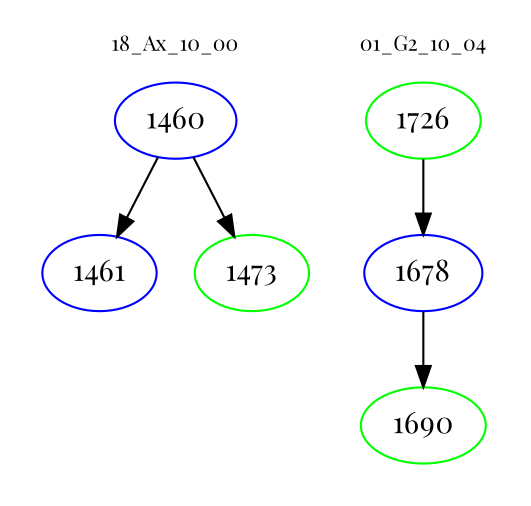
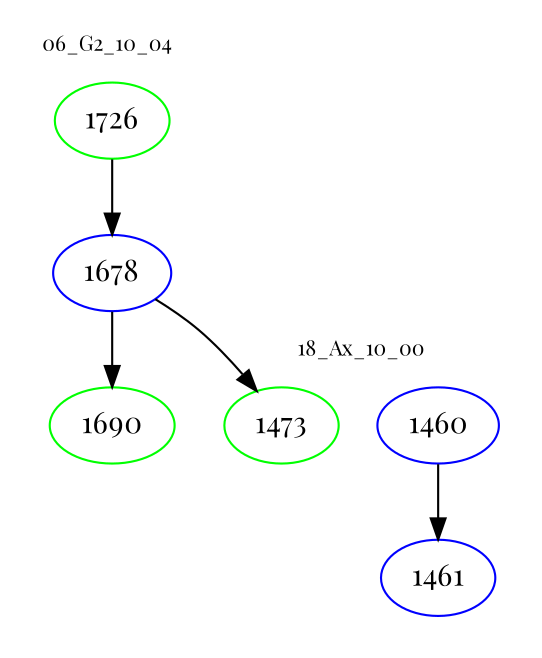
(424, 46) -> (108, 46)
(209, 187) -> (221, 351)
